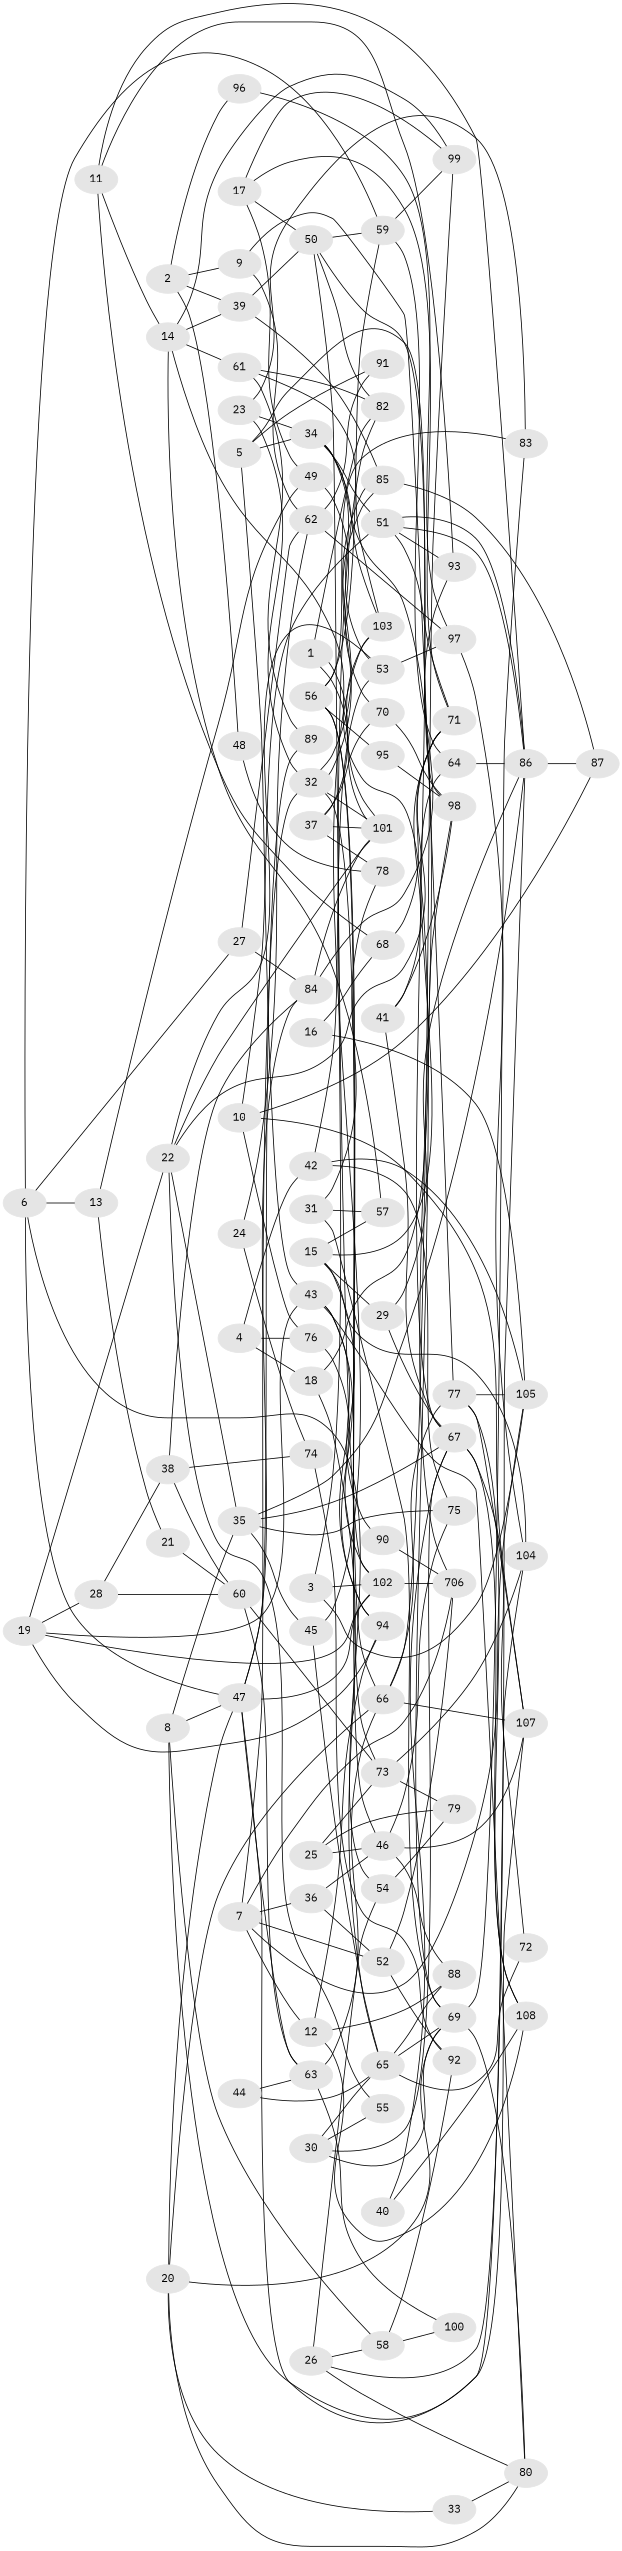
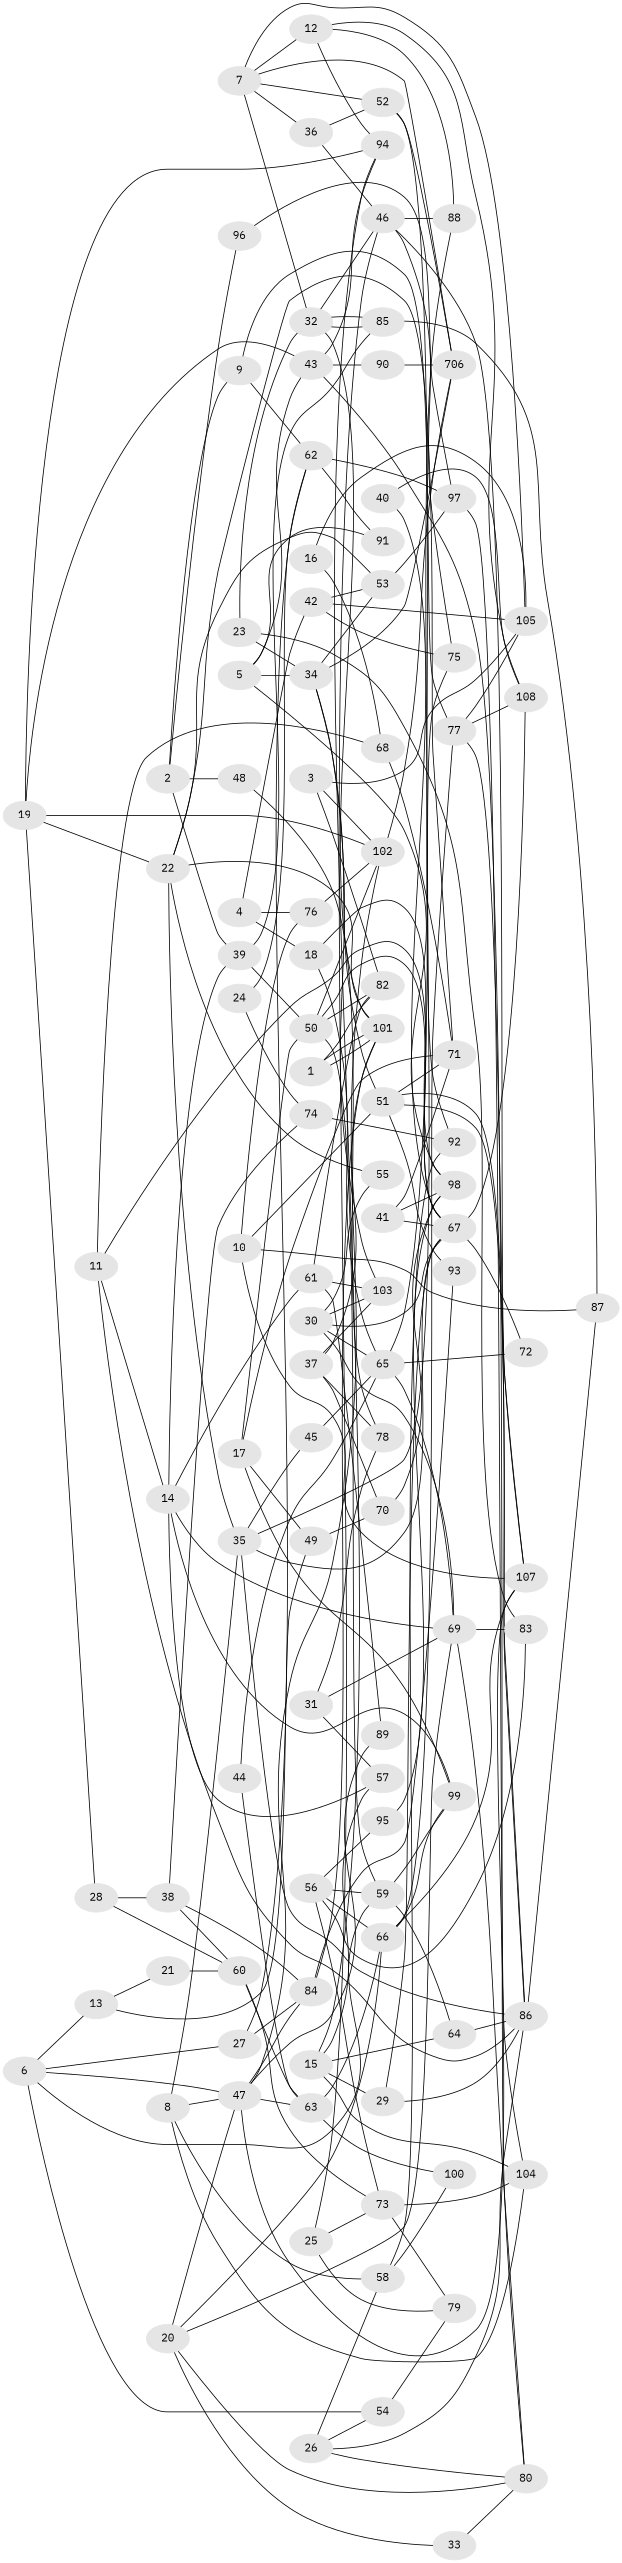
(398, 127) -> (319, 987)
(360, 1377) -> (347, 1306)
